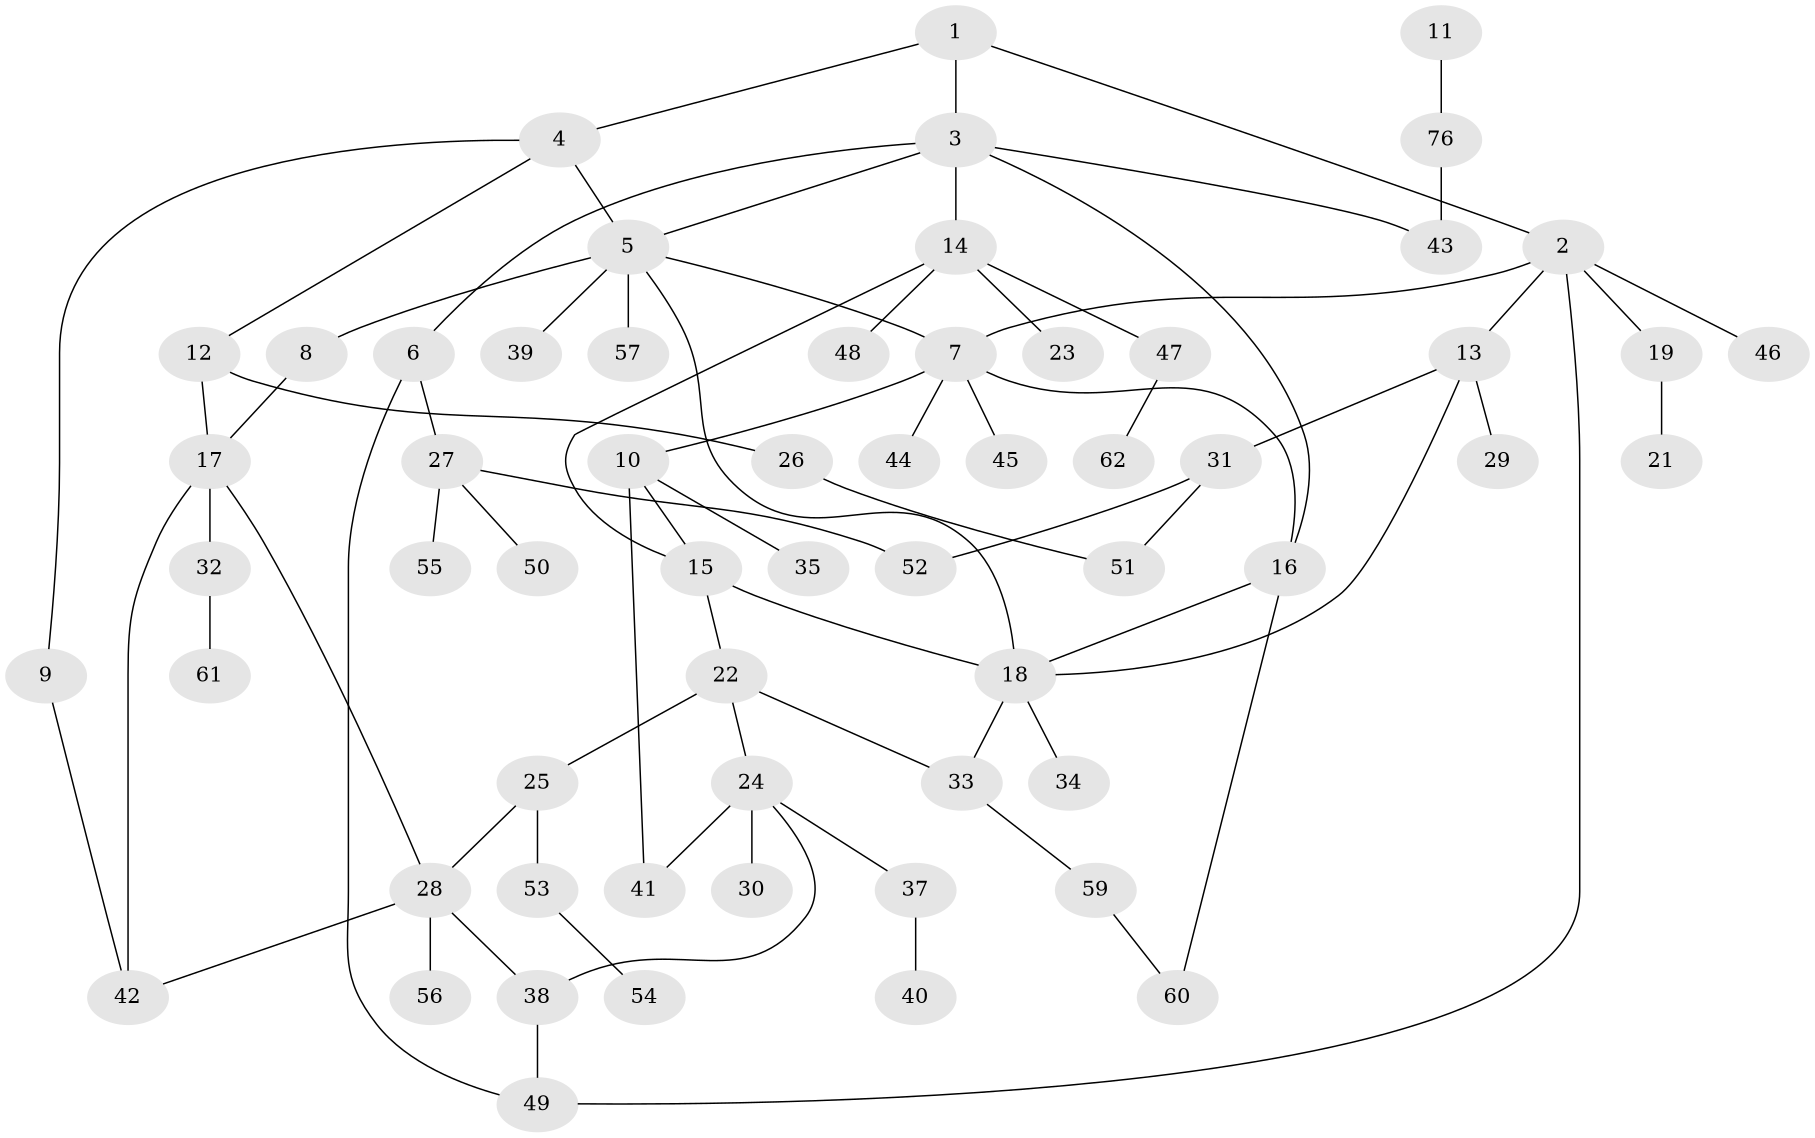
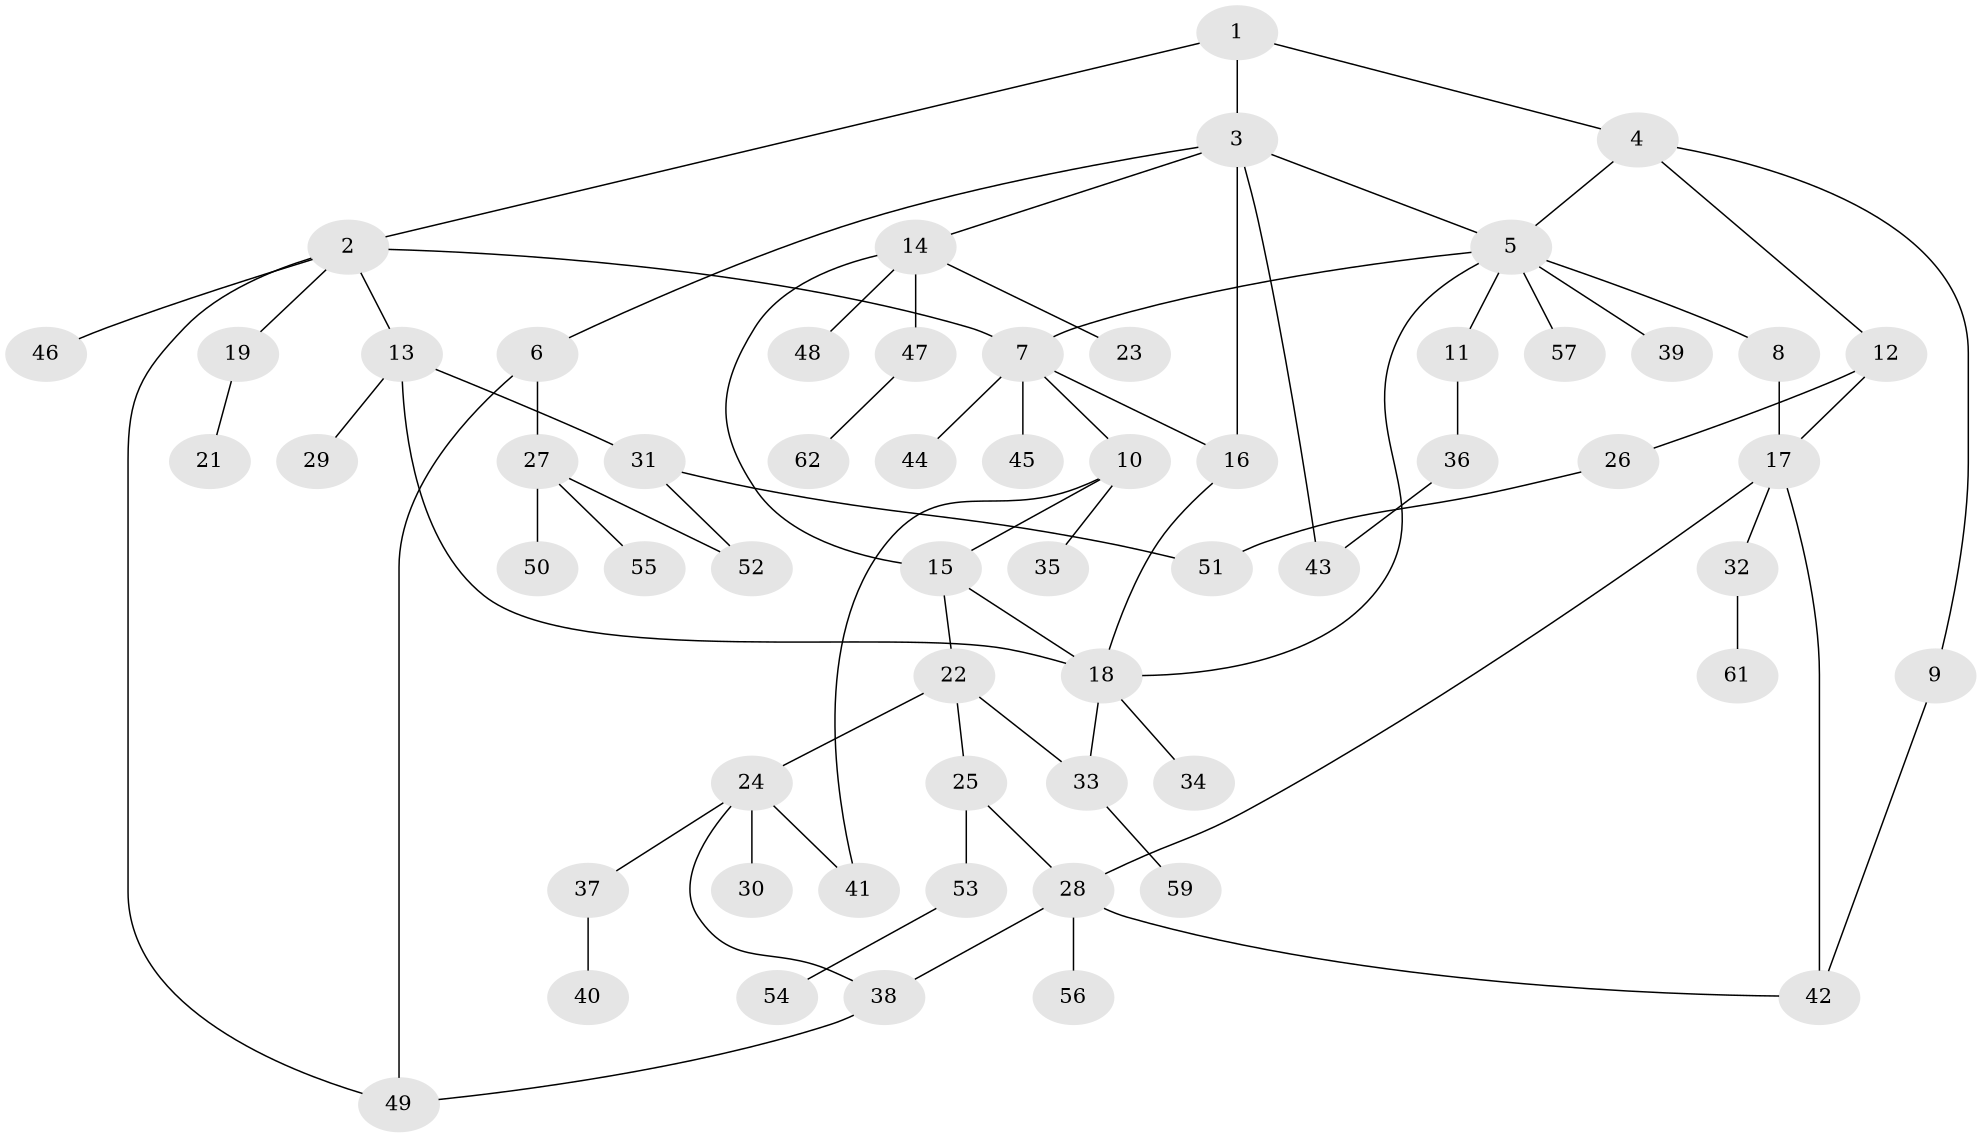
(1441, 140) -> (1458, 462)
none -> (1484, 301)
(1178, 998) -> none
